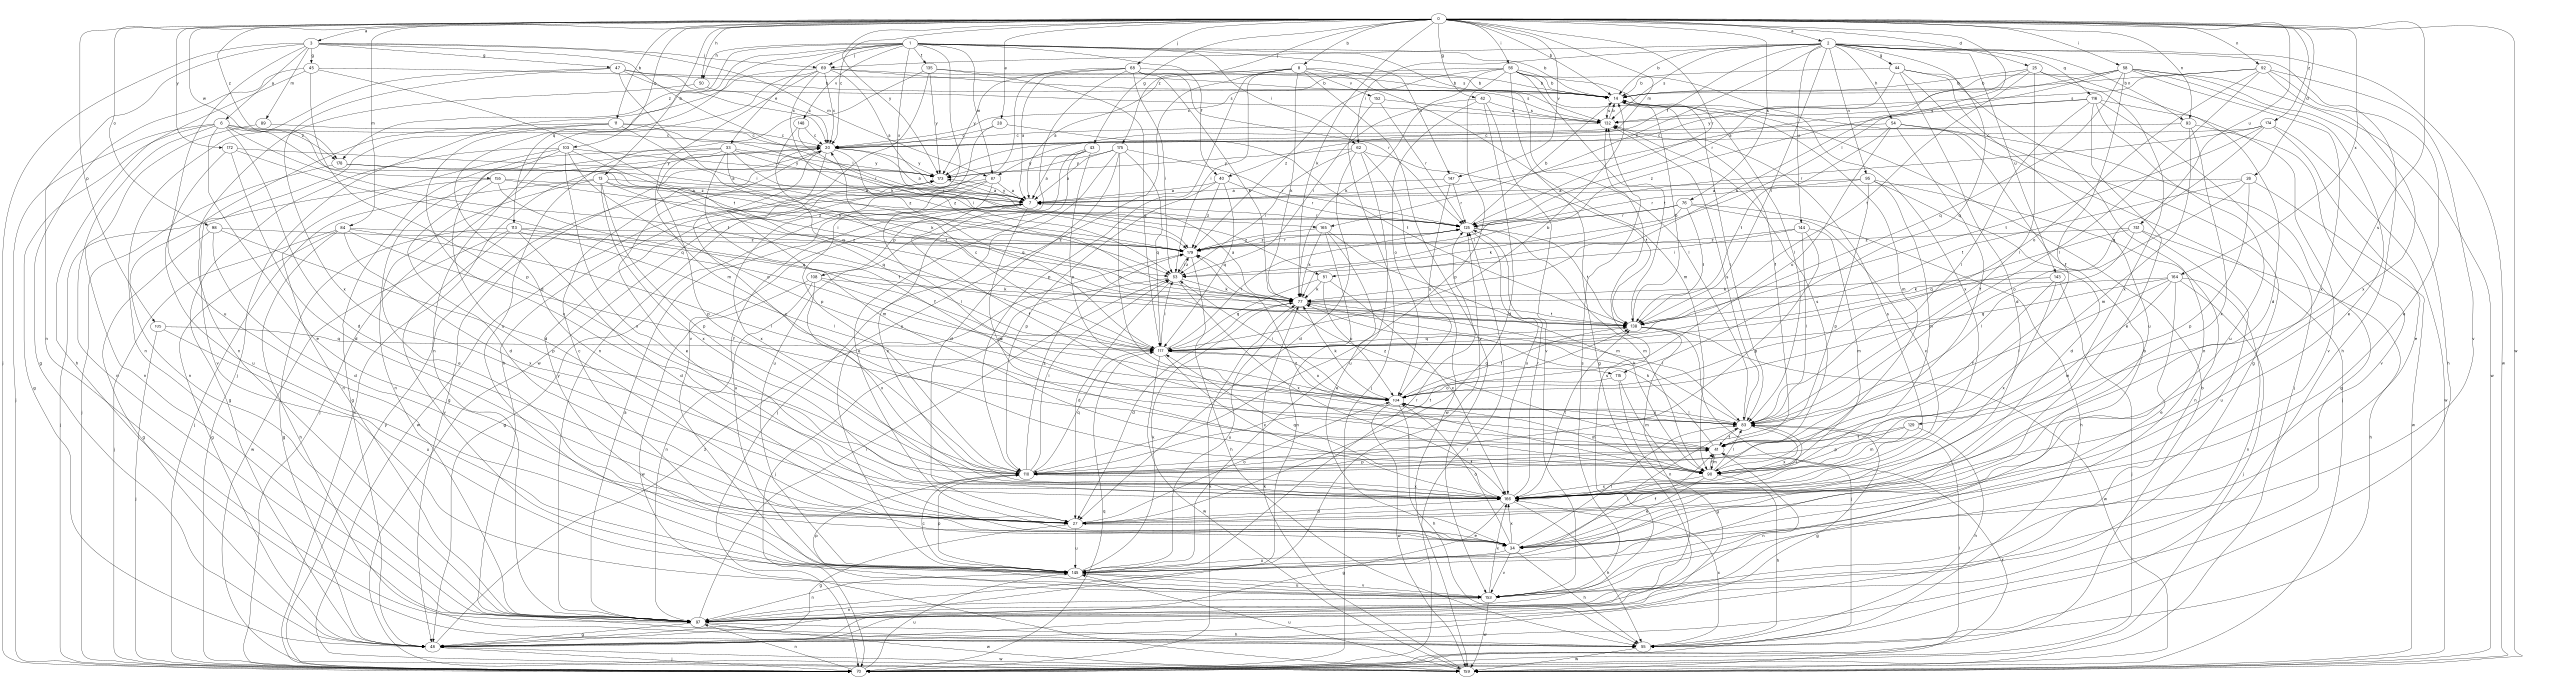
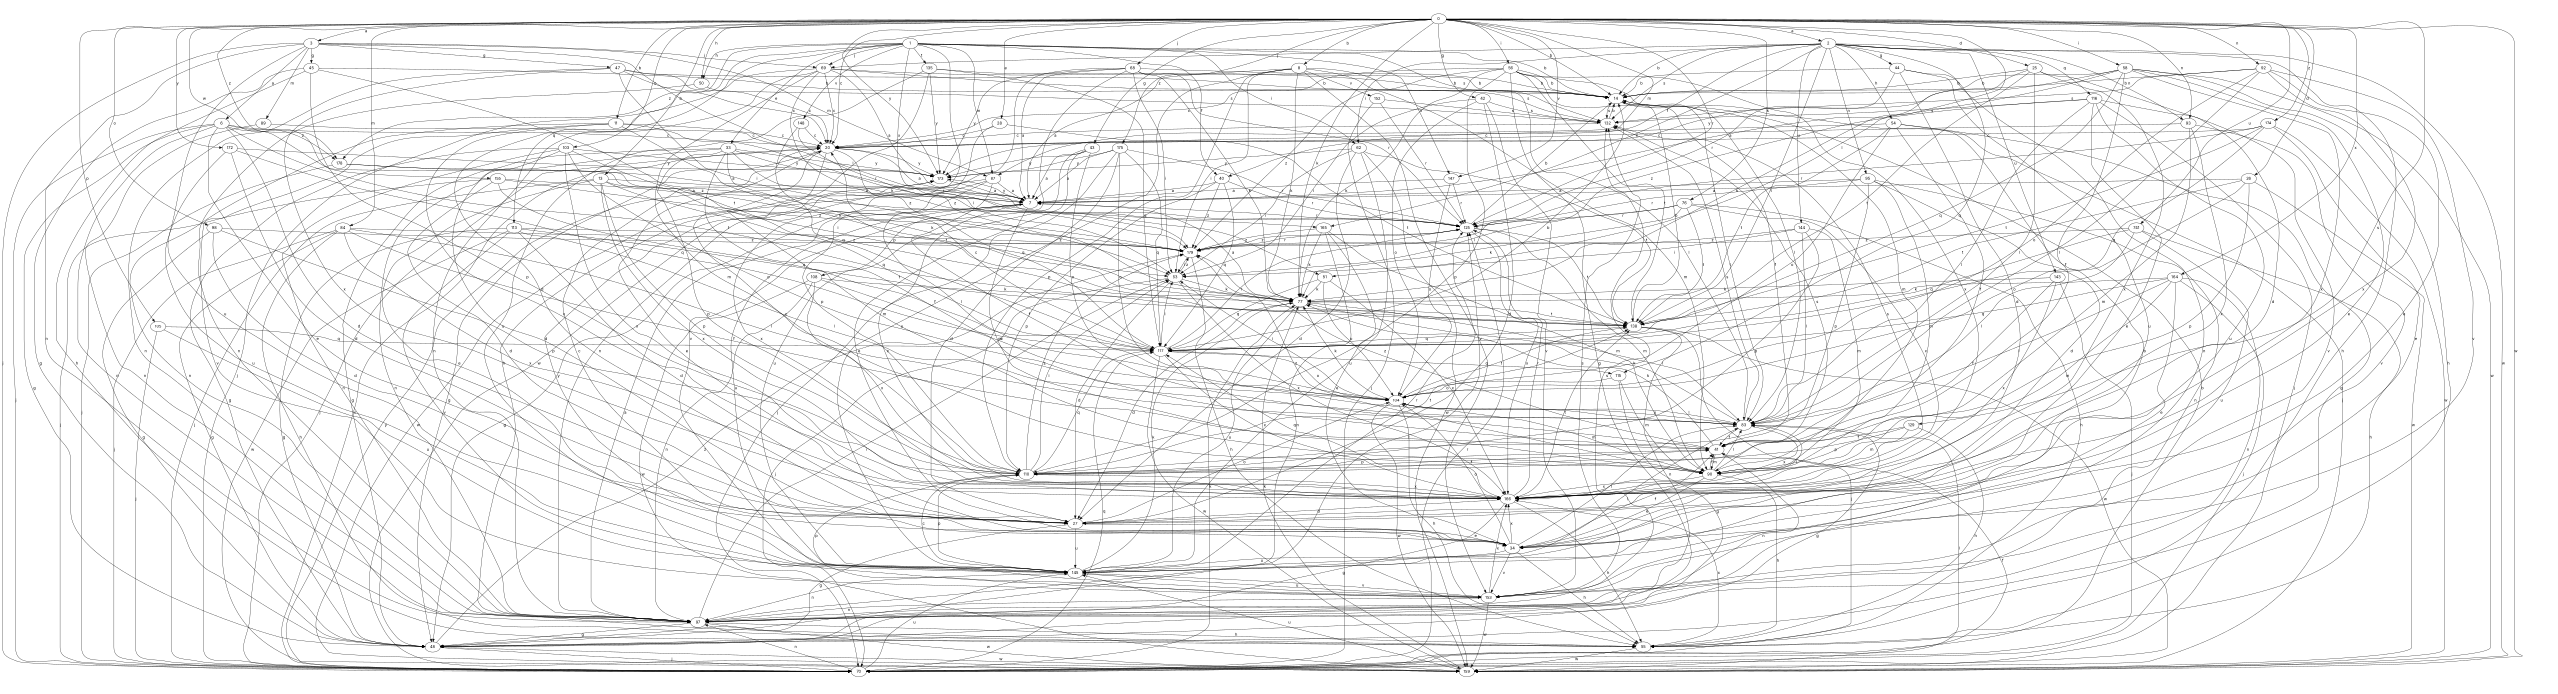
(1654, 607) -> none
